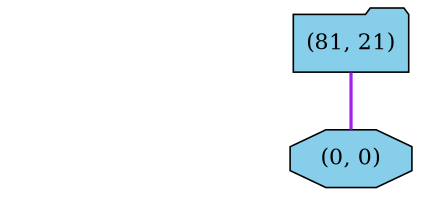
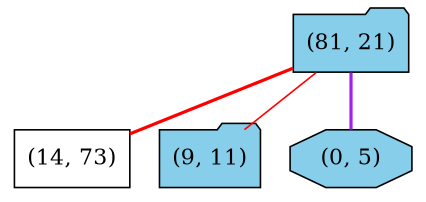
none -> (72, 159)
none -> (210, 159)
(351, 159) -> (351, 159)
